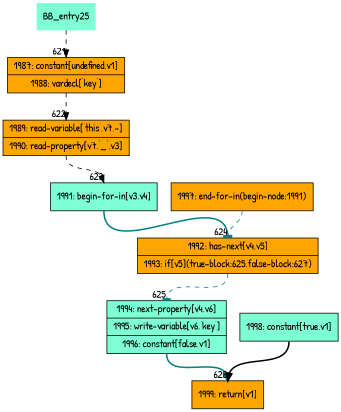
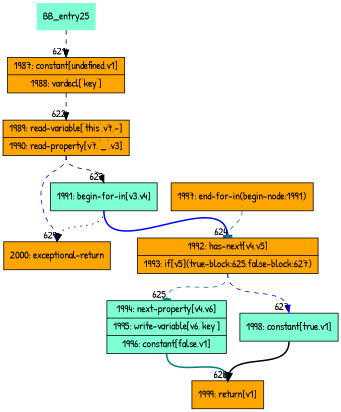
(164, 225) -> (164, 225)
none -> (57, 256)
none -> (255, 293)
